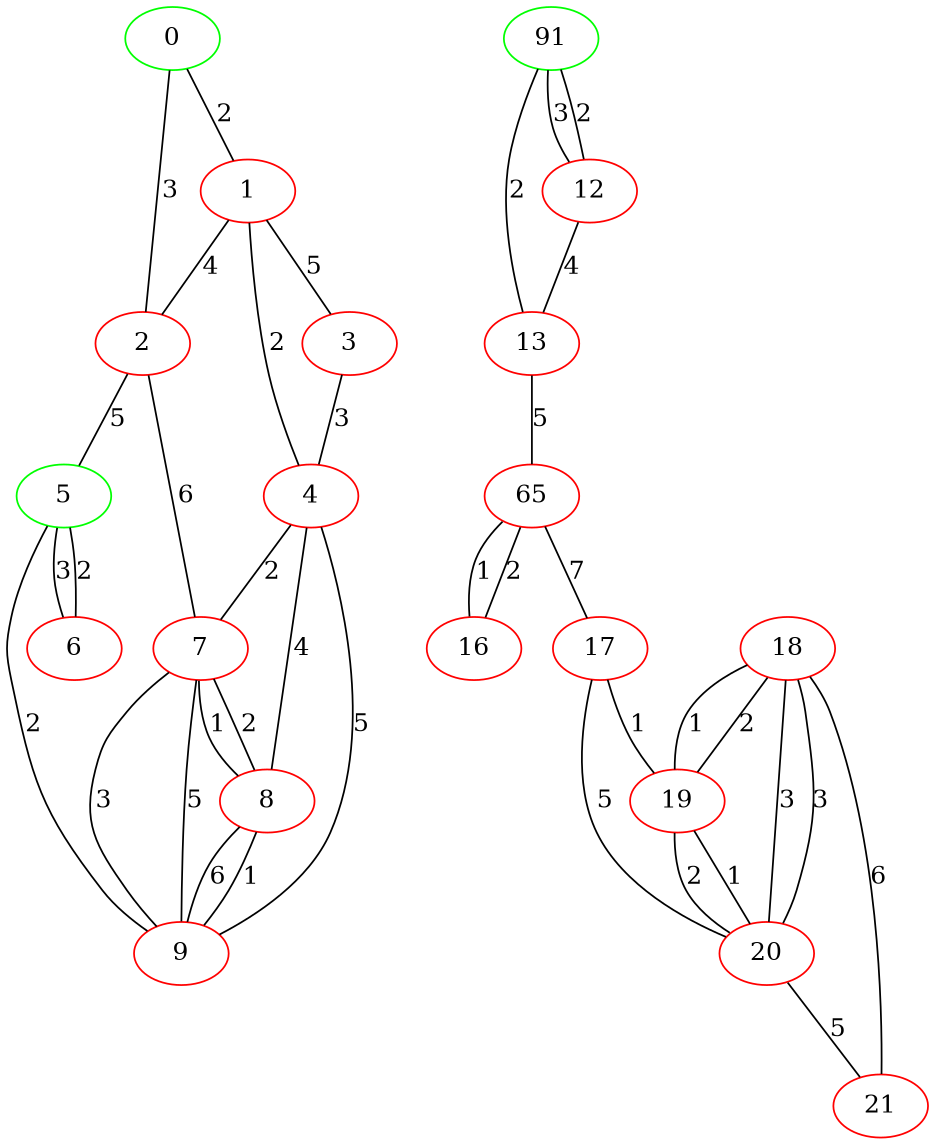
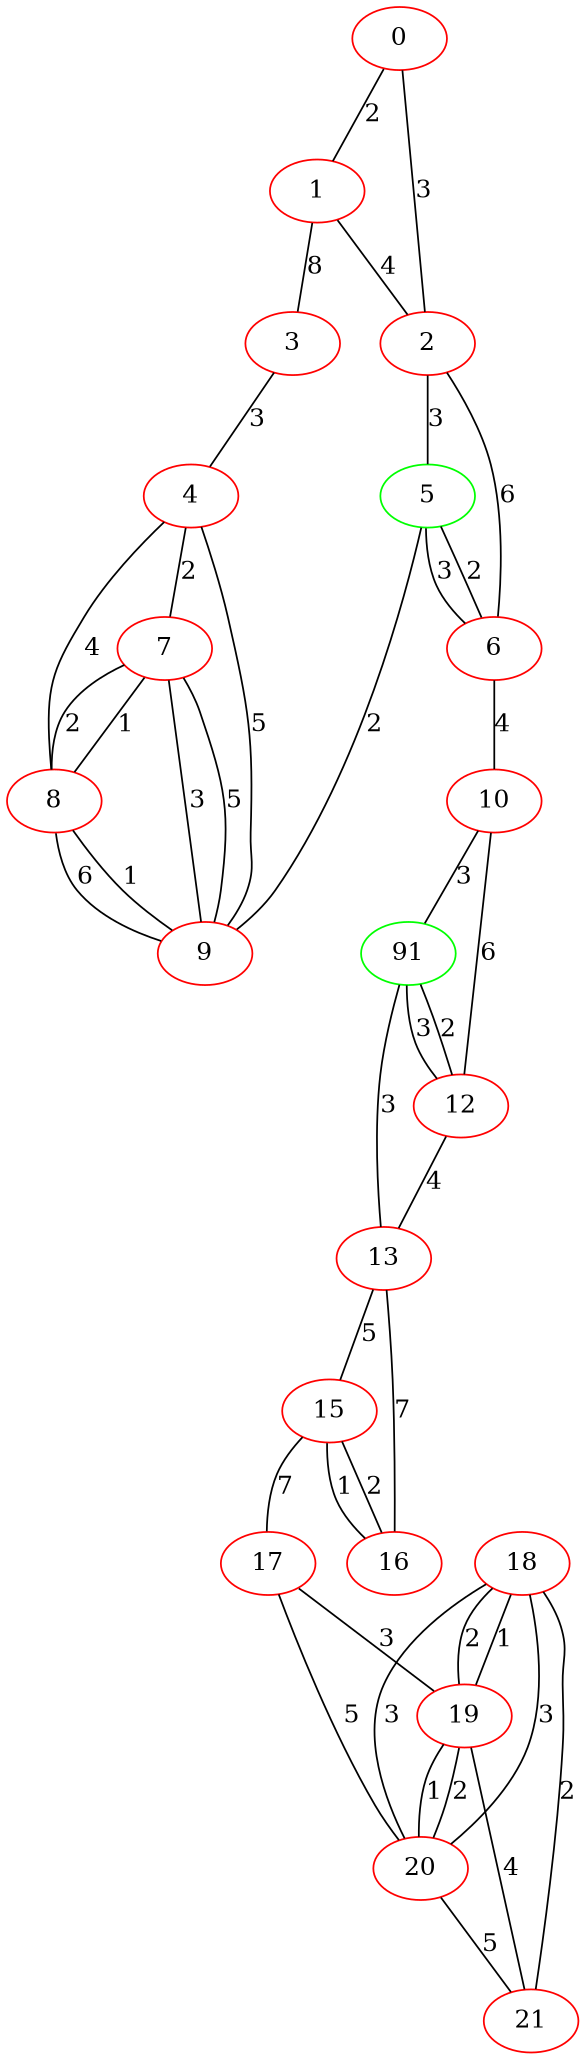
(173, 39) -> (400, 39)
(518, 191) -> (389, 1106)
(315, 267) -> (316, 267)
(263, 346) -> none
(118, 420) -> (436, 420)
(172, 496) -> (496, 489)
(532, 496) -> (330, 1411)
(639, 725) -> (387, 1640)
none -> (494, 801)
(879, 877) -> (568, 1792)
none -> (394, 1411)
none -> (498, 1869)
